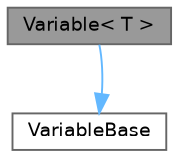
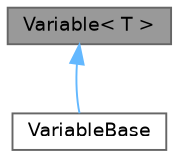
(102, 69) -> (77, 89)
